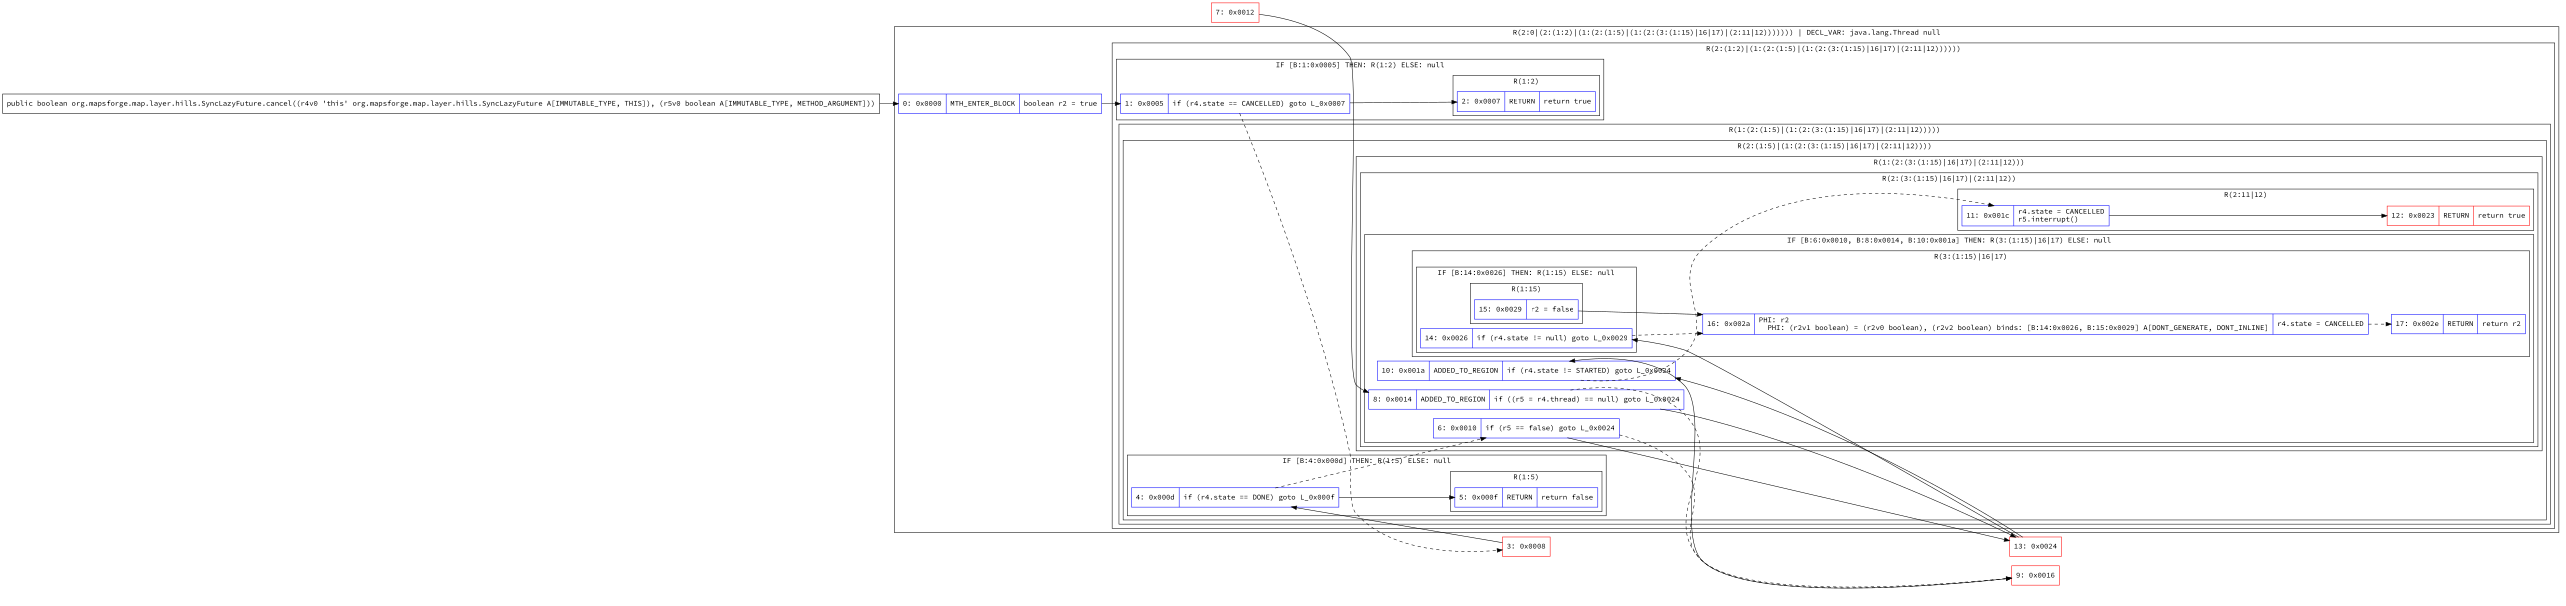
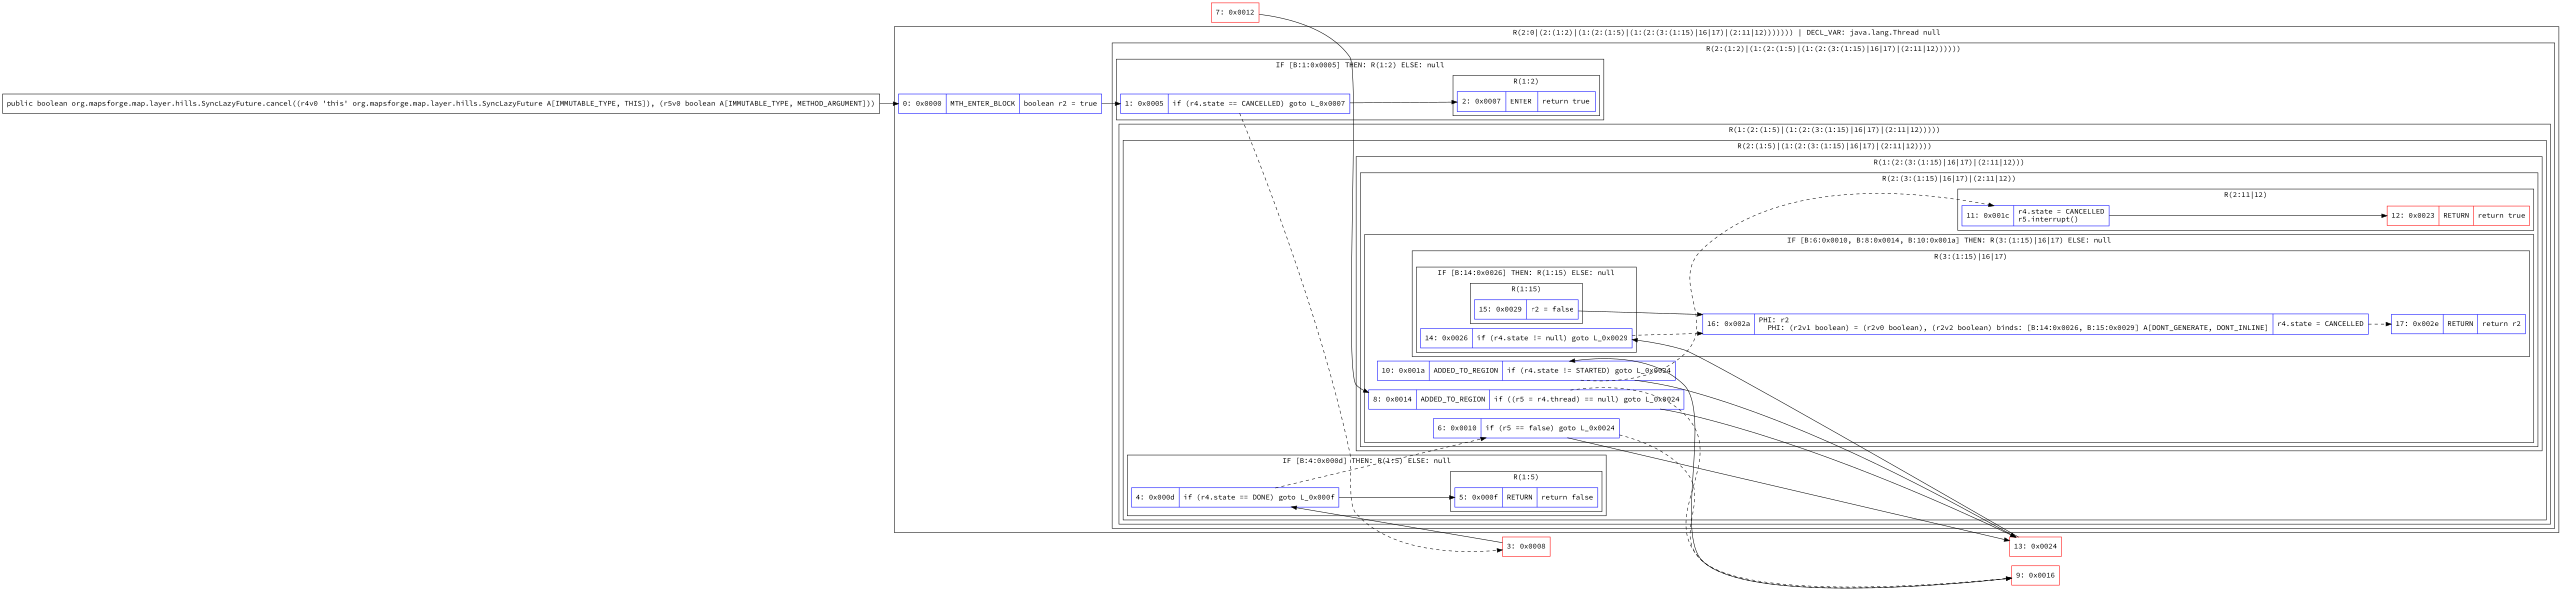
(1522, 101) -> (1521, 101)
(1831, 434) -> (1819, 438)
